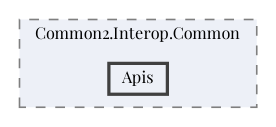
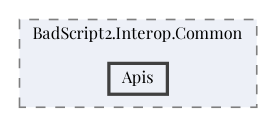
(138, 35) -> (138, 35)
